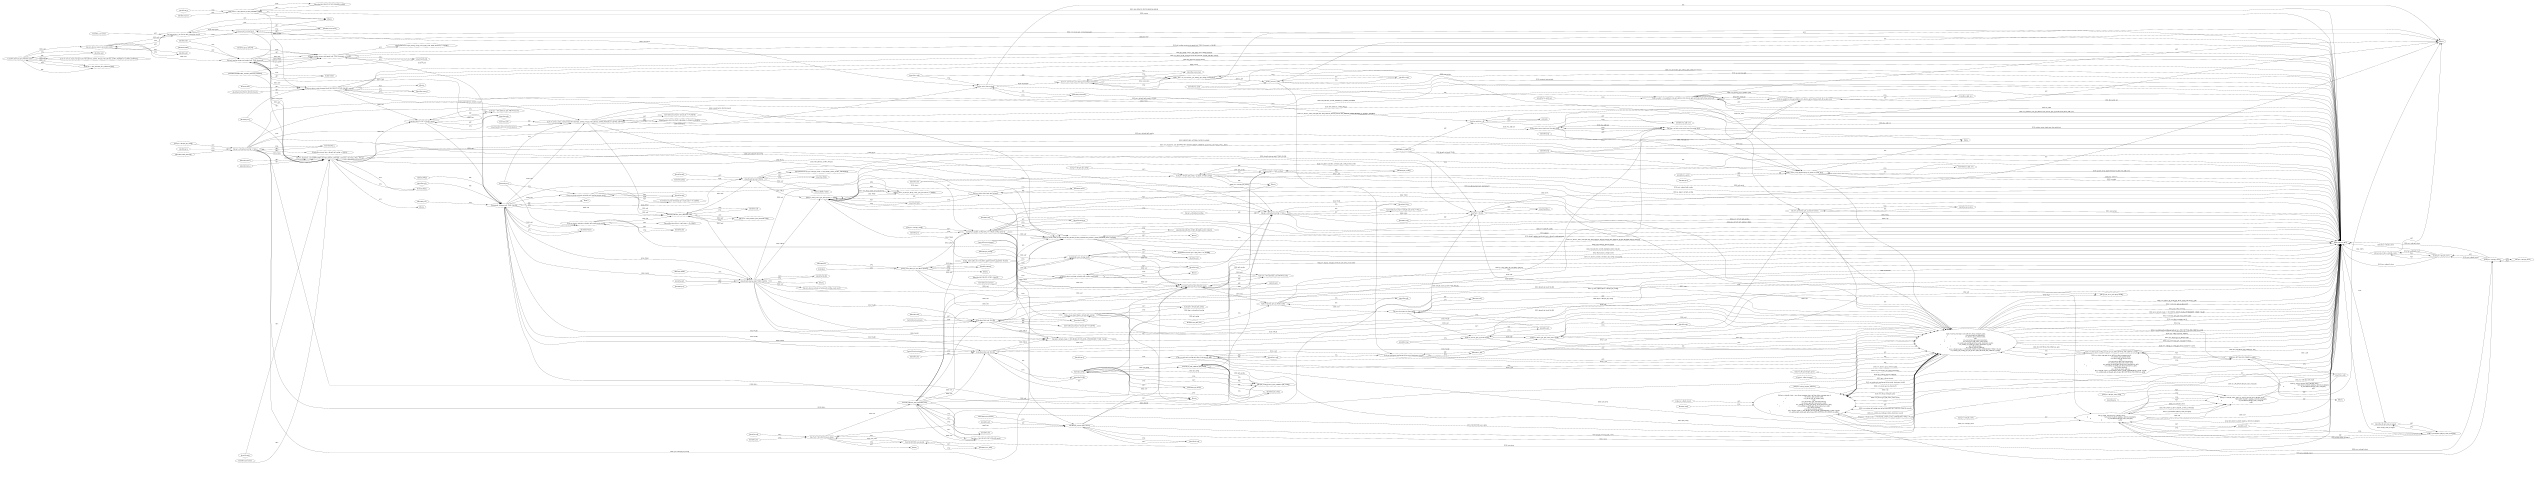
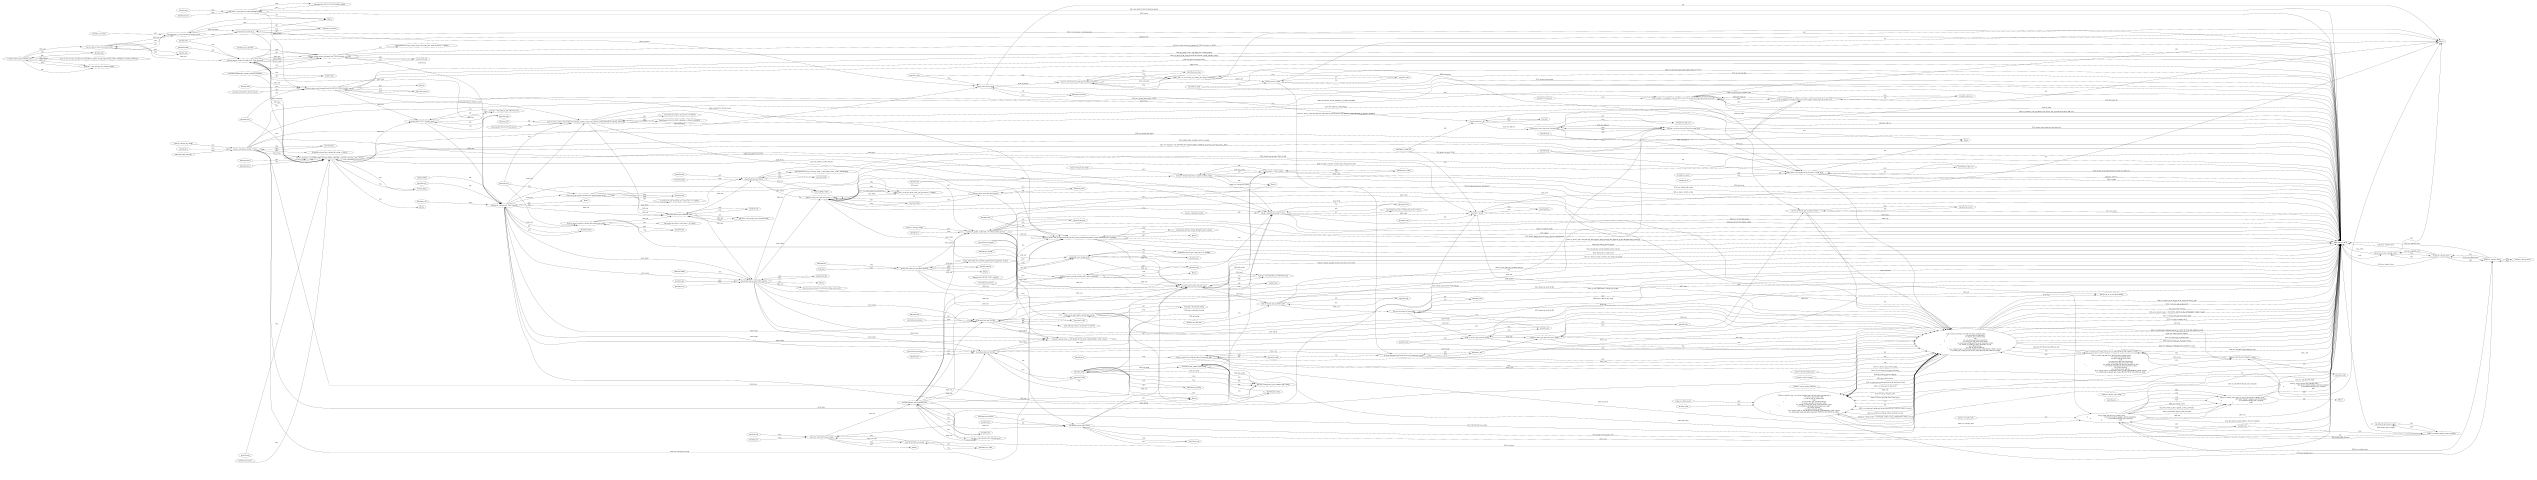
none -> (2464, 261)
(2363, 333) -> (2358, 258)
